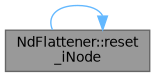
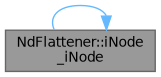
(78, 51) -> (80, 51)
